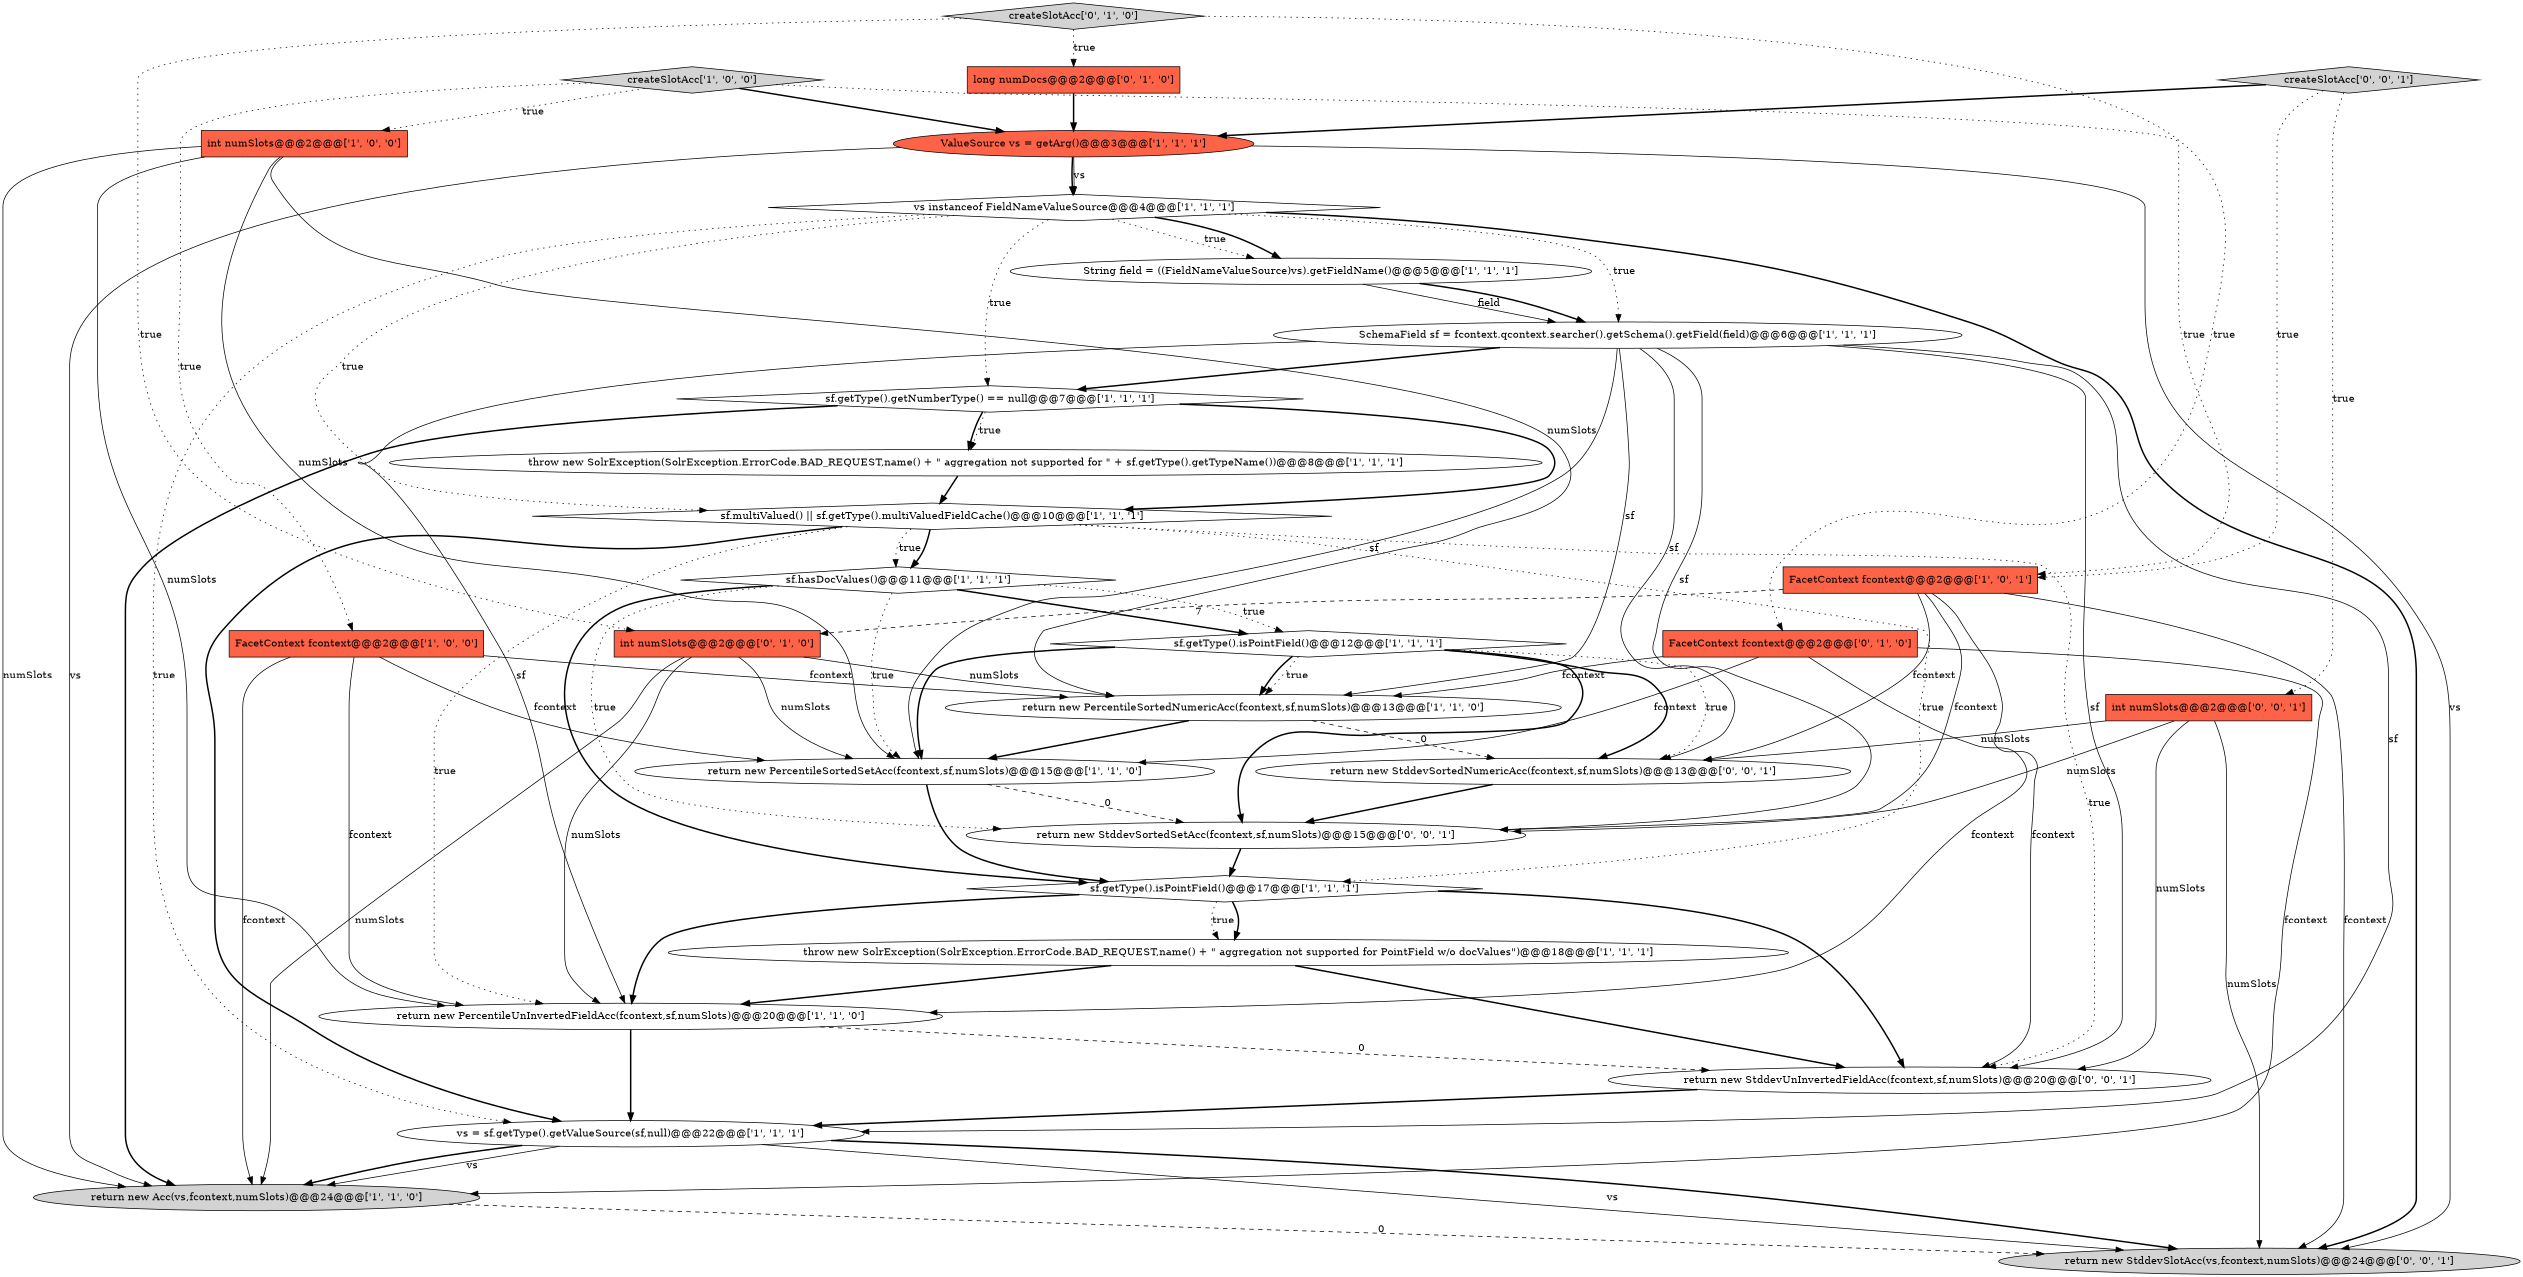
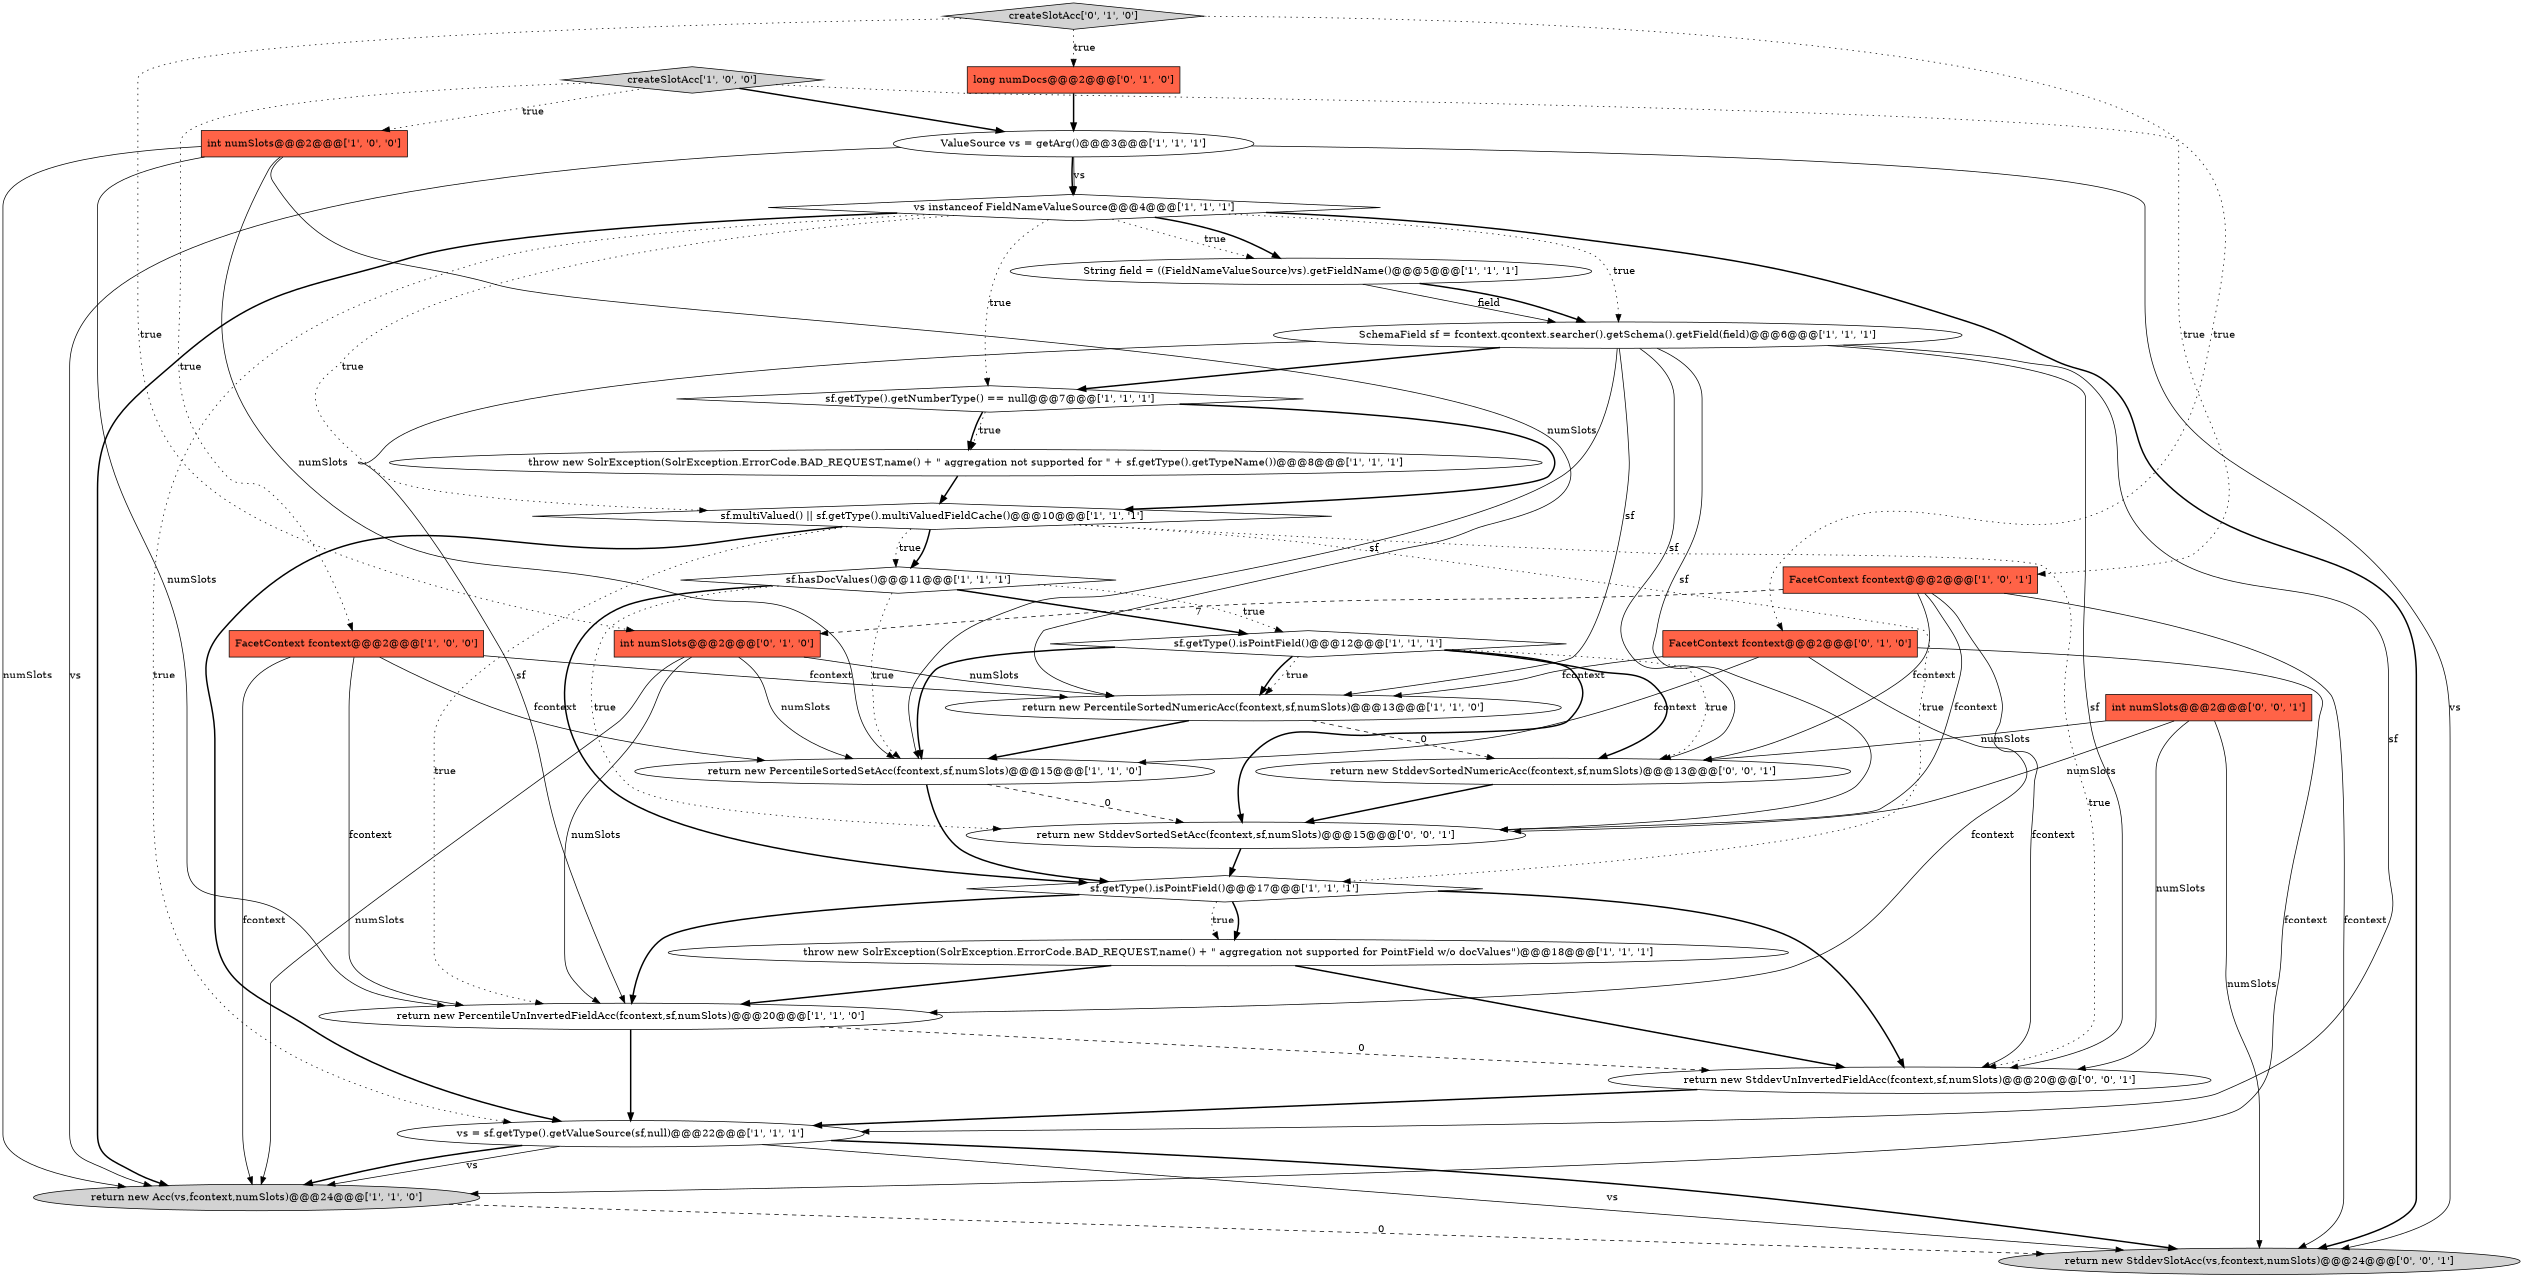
(2349, 80) -> none
(1074, 144) -> (1074, 144)
(177, 541) -> (125, 408)
